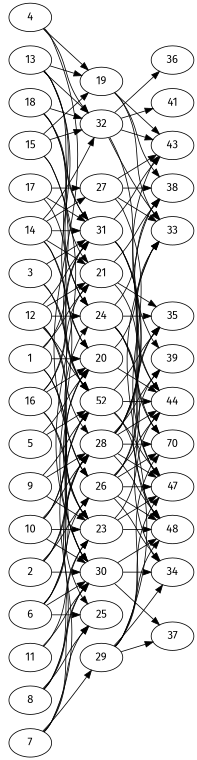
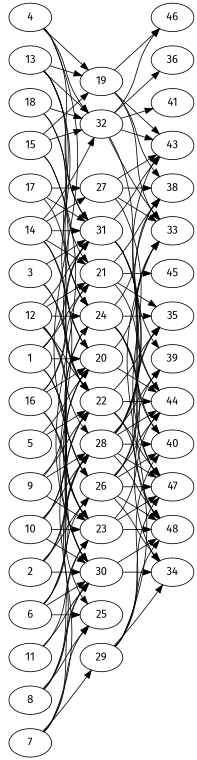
none -> (173, 17)
(65, 163) -> (67, 106)
none -> (173, 273)
(101, 401) -> (101, 401)
none -> (66, 406)
(173, 444) -> (173, 444)
(173, 636) -> none
